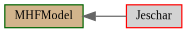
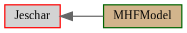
(111, 16) -> (88, 16)
